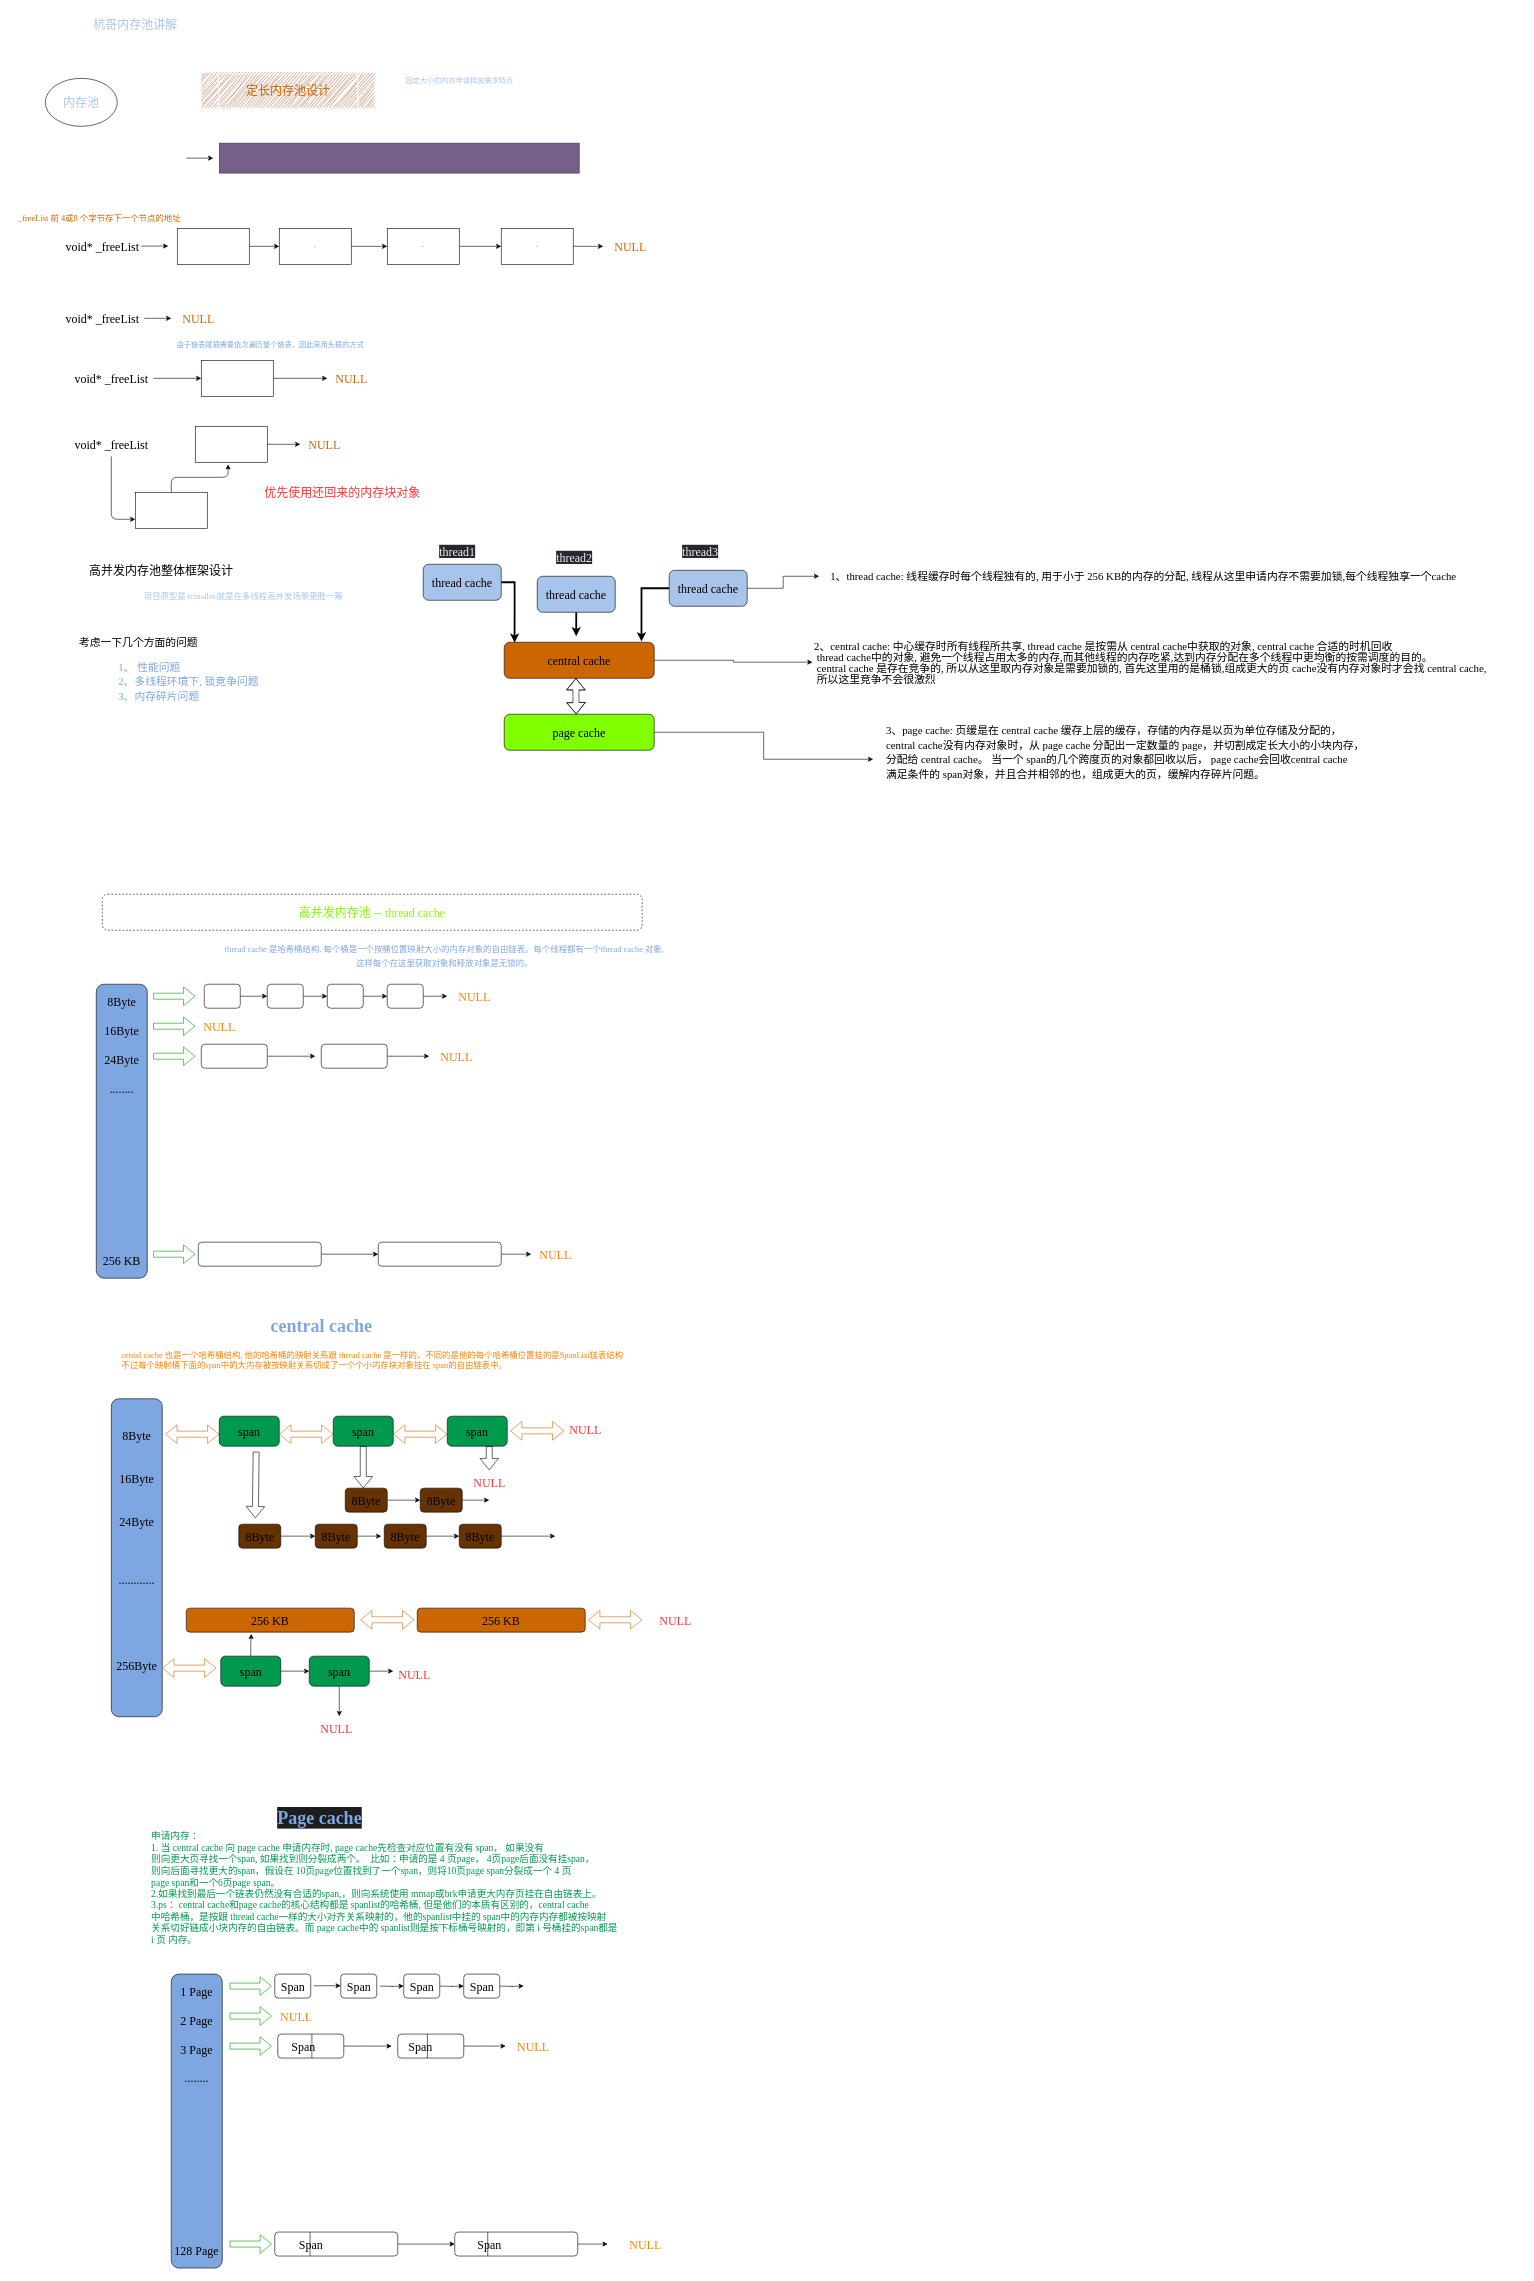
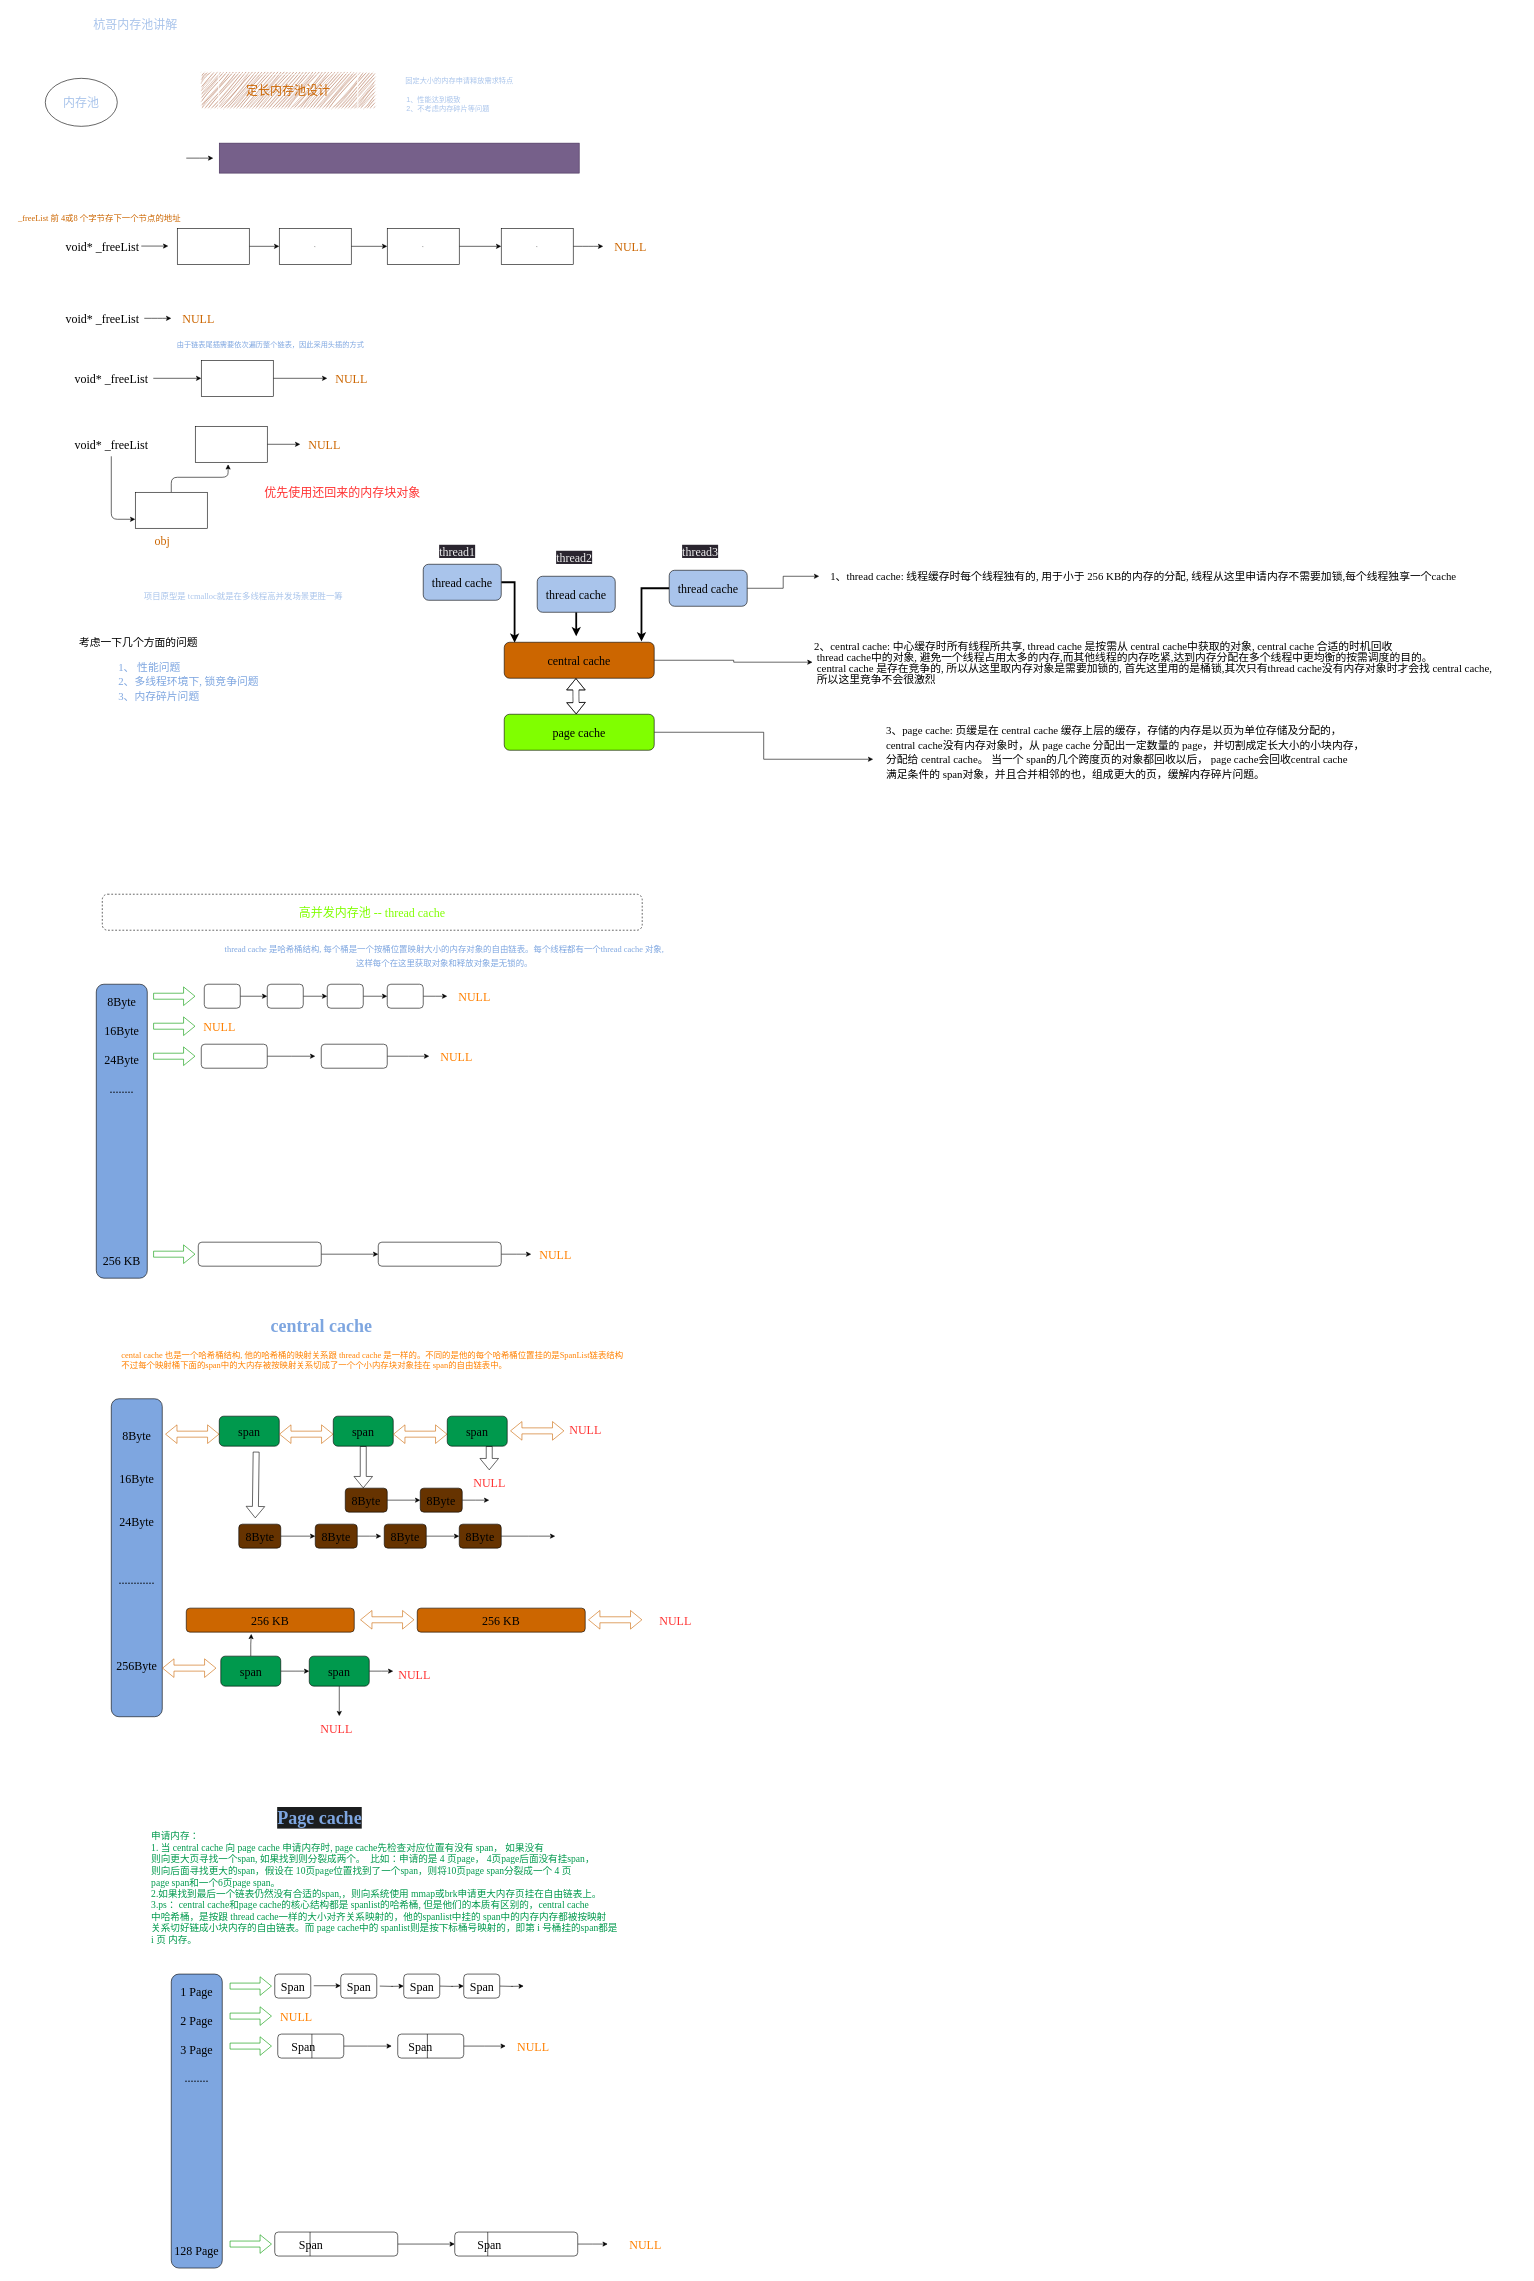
none -> (453, 104)
none -> (162, 540)
(161, 570) -> none
(1211, 663) -> (1219, 663)
